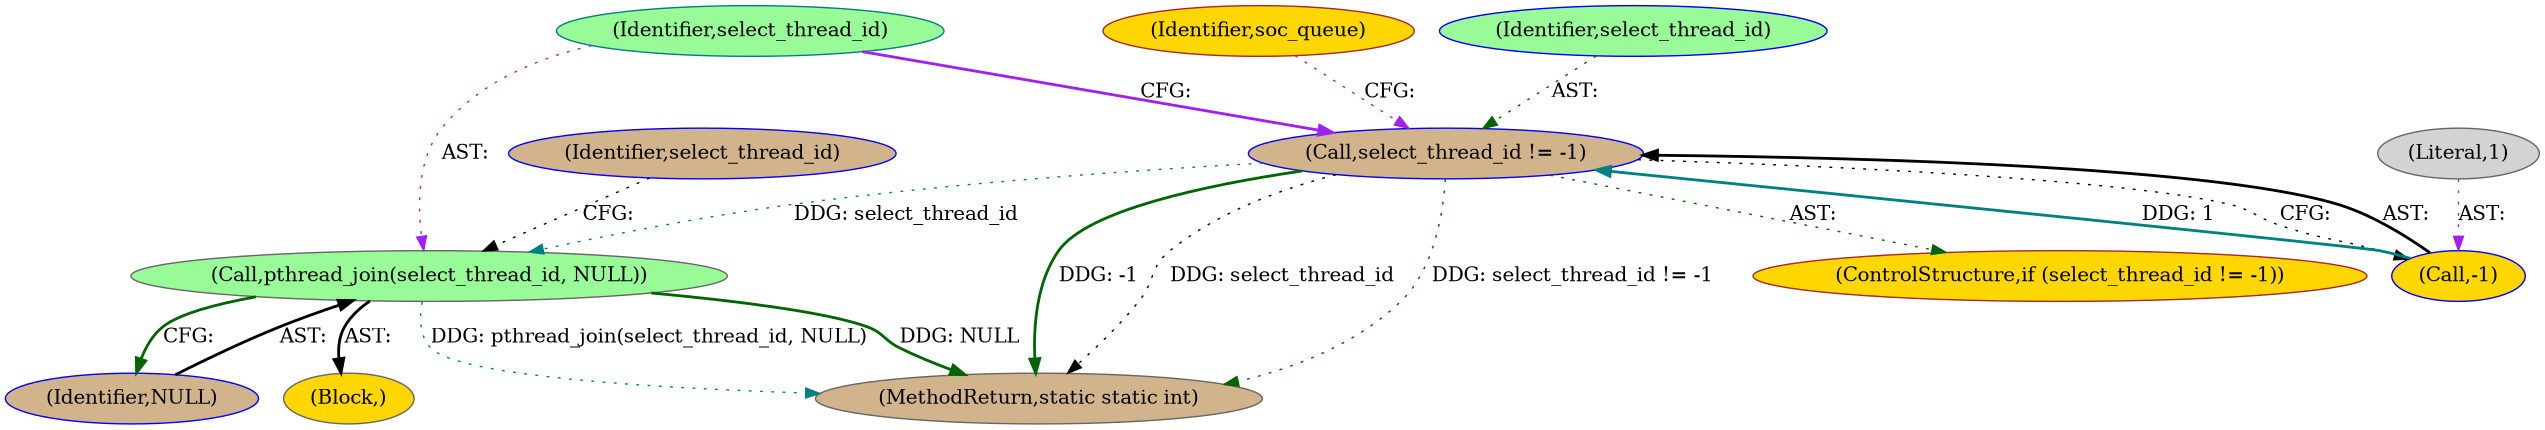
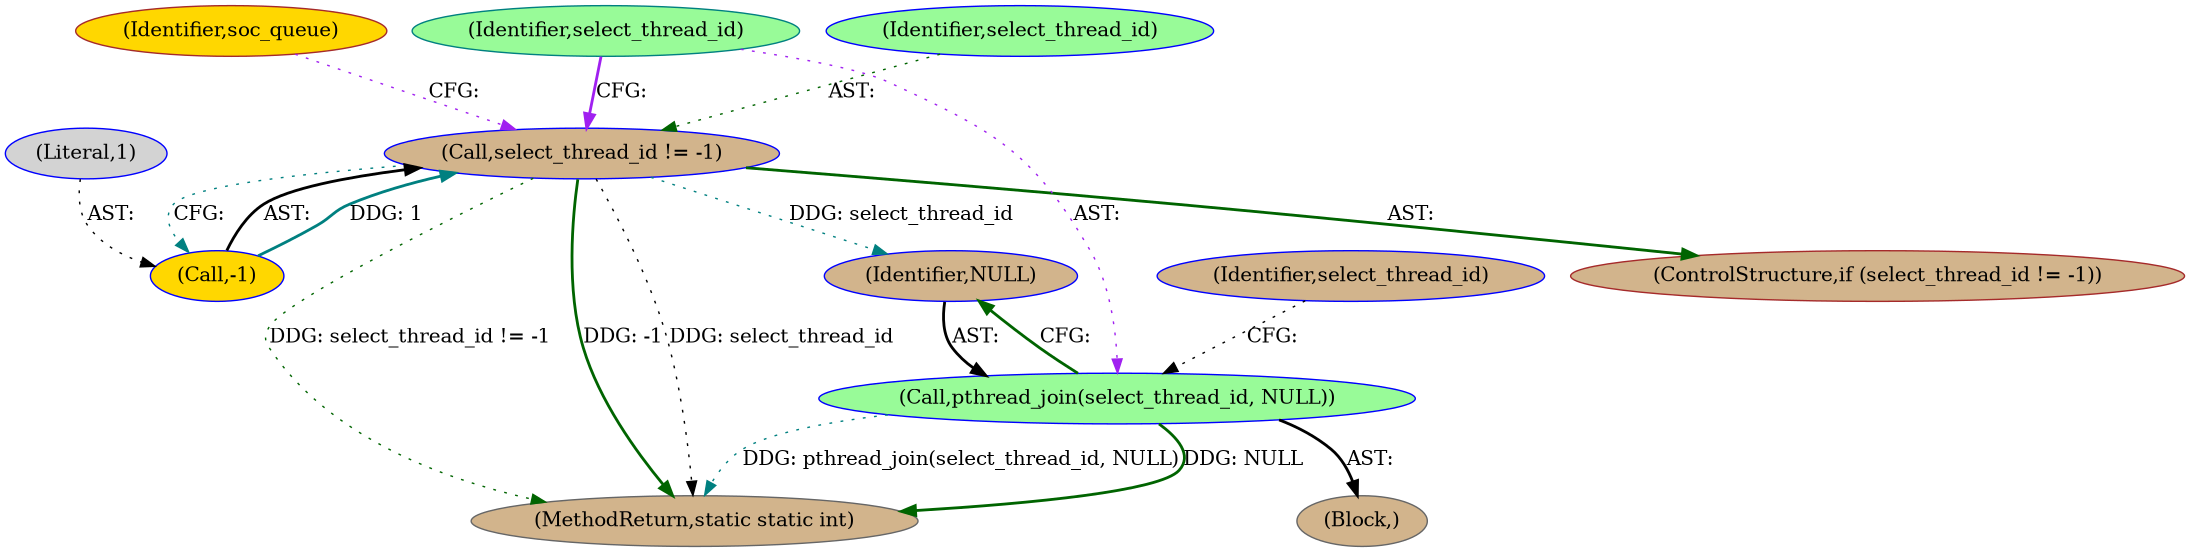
(2459, 154) -> (86, 154)
(2021, 179) -> (268, 180)
(901, 191) -> (762, 213)
(2459, 208) -> (93, 232)
(1741, 212) -> (1214, 208)
(429, 276) -> (1117, 399)
(2060, 276) -> (1878, 276)
(349, 399) -> (1362, 521)
